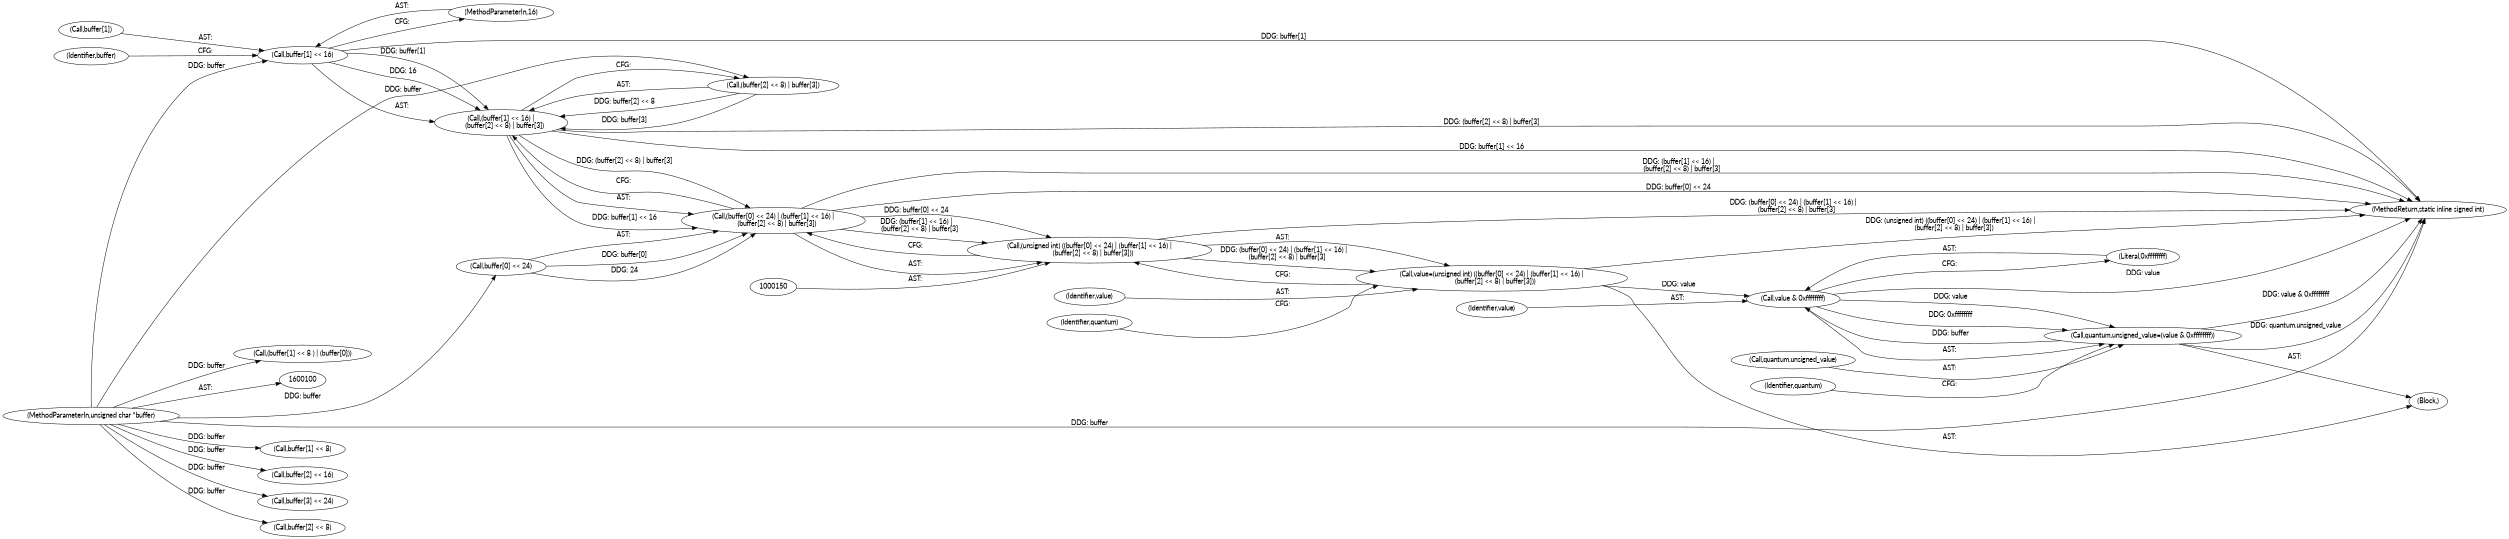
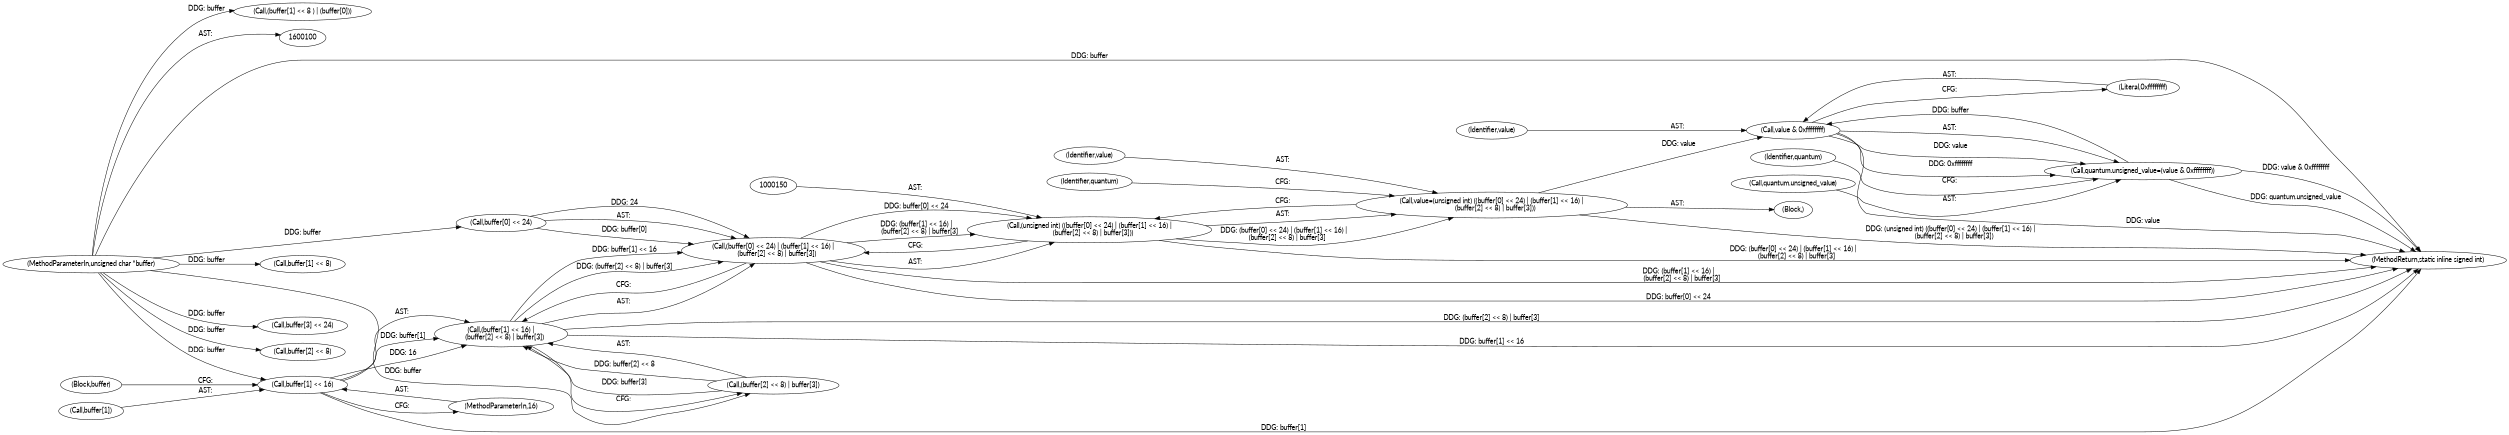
(91, 56) -> (91, 385)
(2293, 370) -> none
(303, 476) -> none
